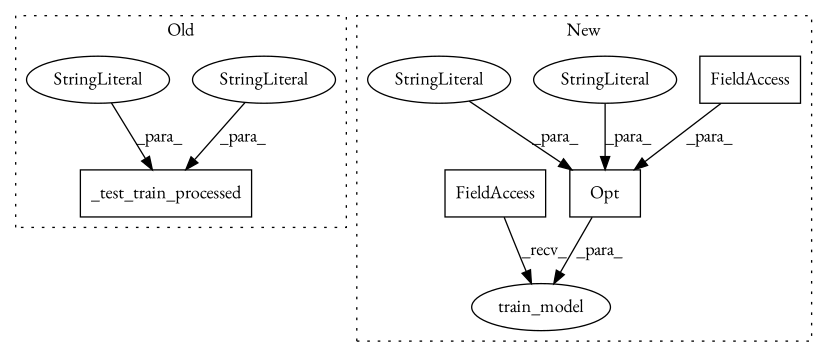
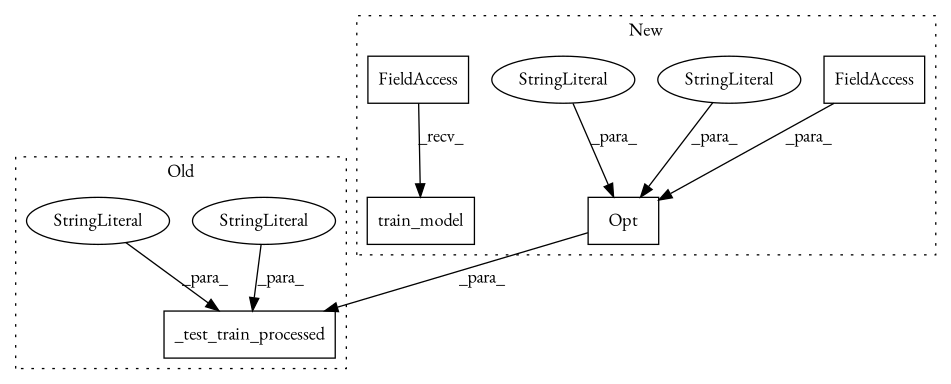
(576, 245) -> (463, 270)
(541, 307) -> (421, 221)
